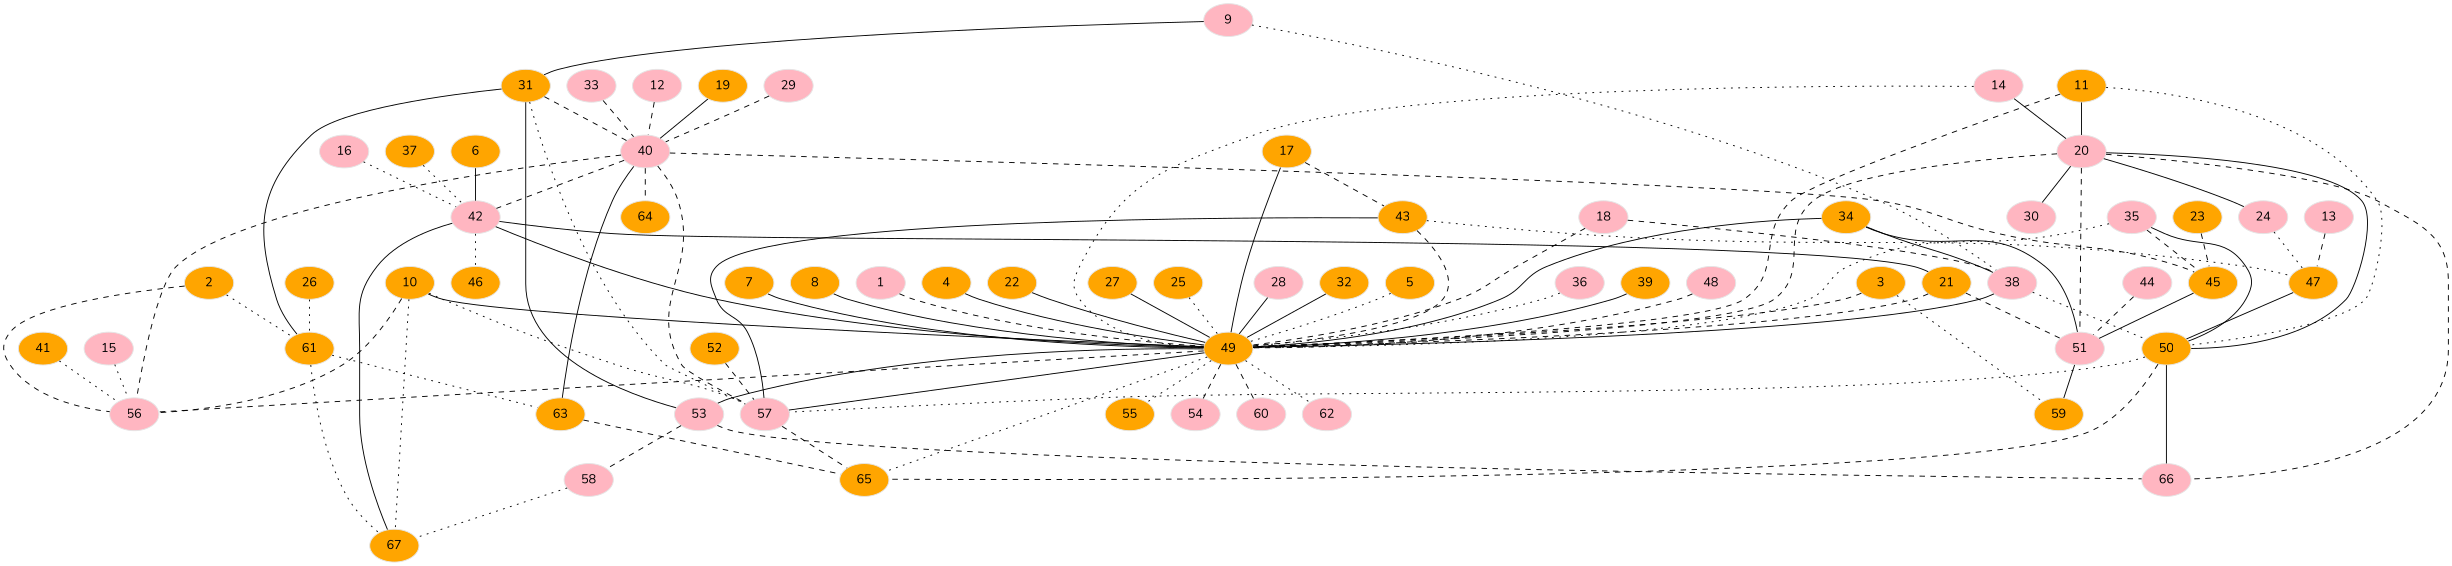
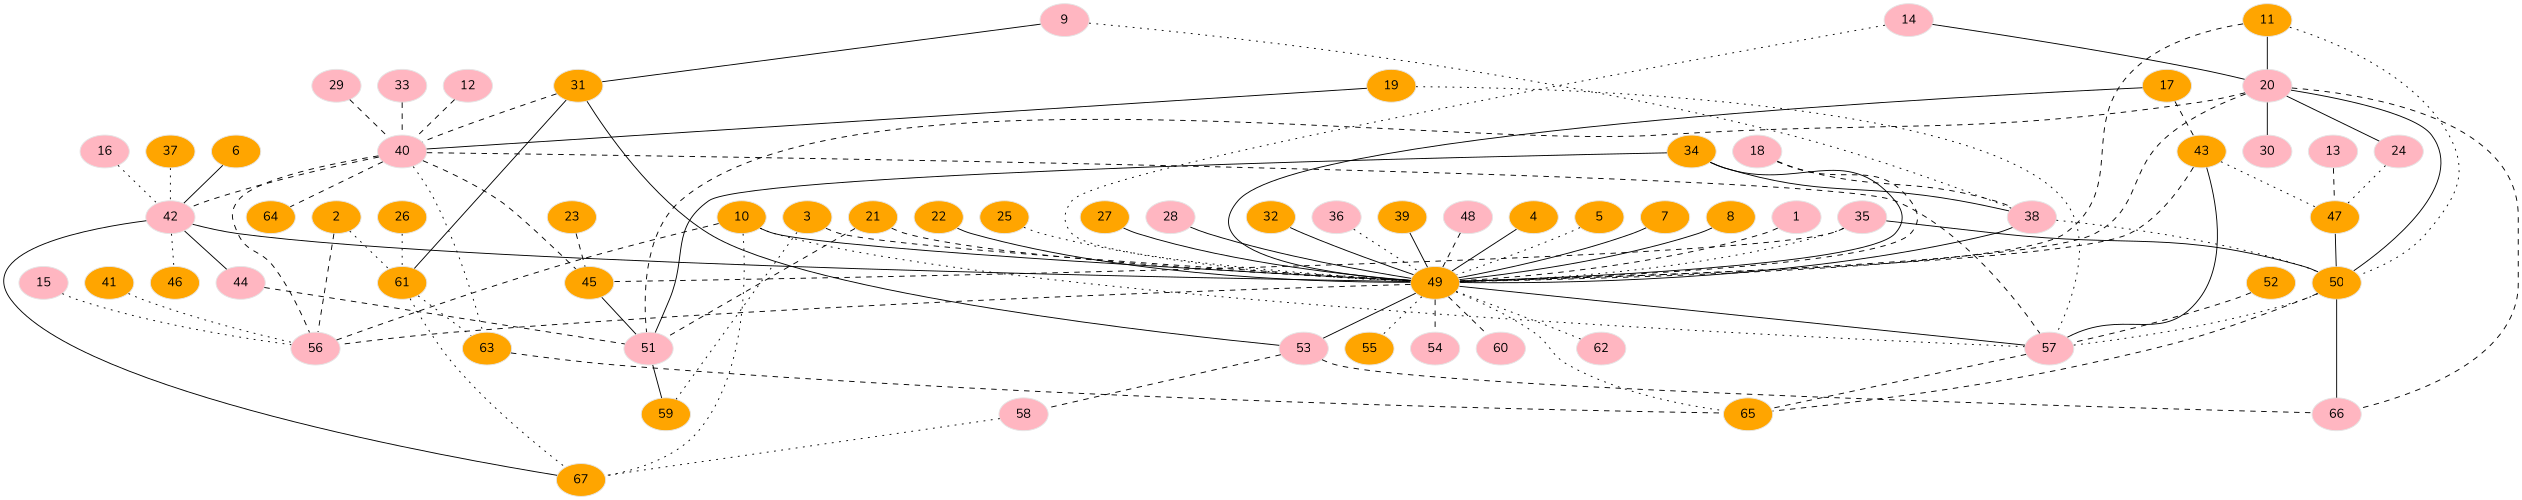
(1214, 241) -> (206, 250)
(586, 278) -> (453, 242)
(603, 281) -> (1819, 114)
